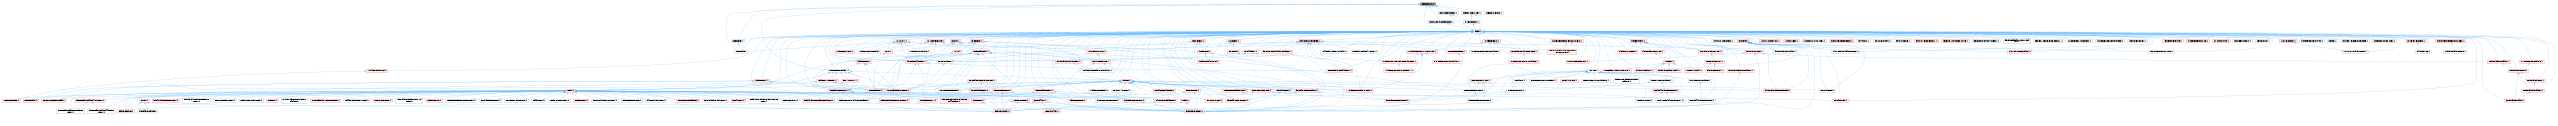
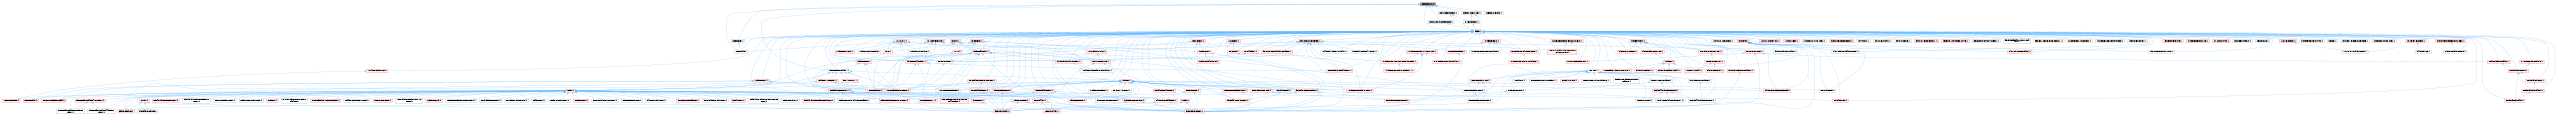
(1214, 101) -> none
